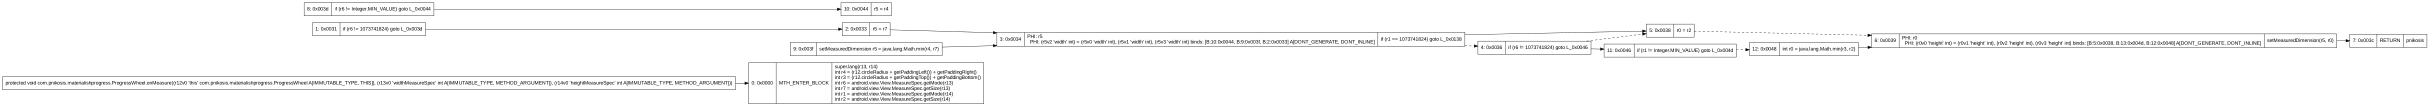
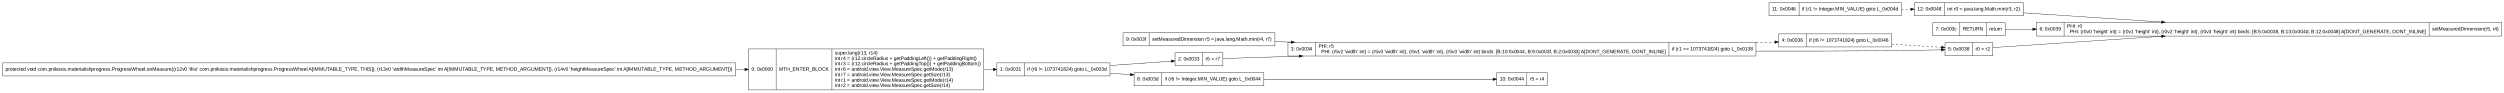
(1781, 33) -> (2077, 42)
(2300, 41) -> (2465, 29)
(2341, 41) -> (2019, 29)
(2415, 41) -> (1996, 29)
(1596, 49) -> none
none -> (989, 69)
none -> (1120, 74)
